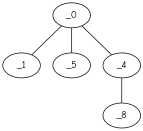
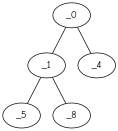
(72, 40) -> (34, 90)
(122, 91) -> (59, 90)
